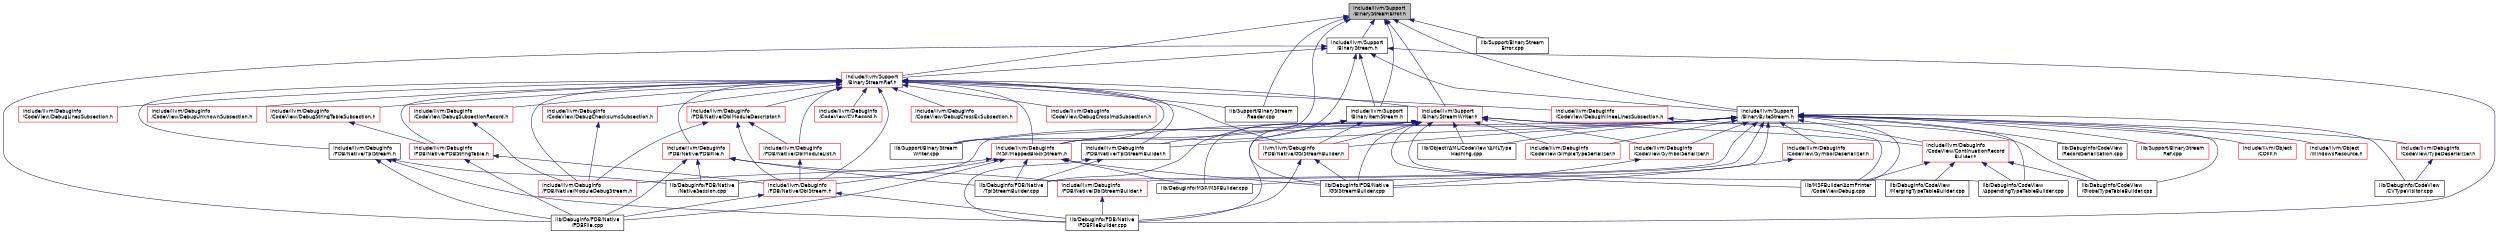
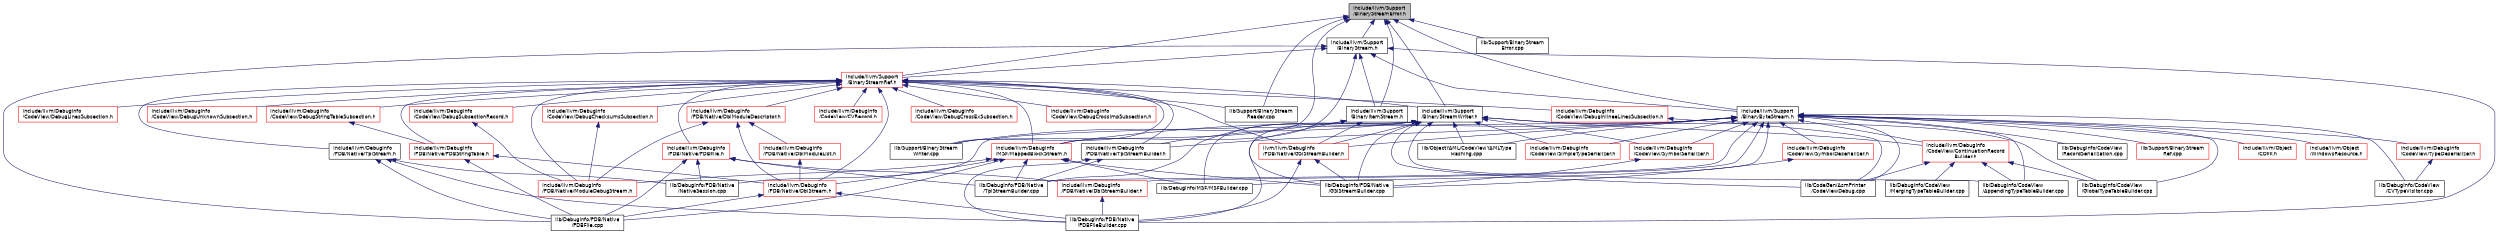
(808, 109) -> none
(1450, 114) -> (1450, 114)
(1838, 189) -> (1838, 189)
